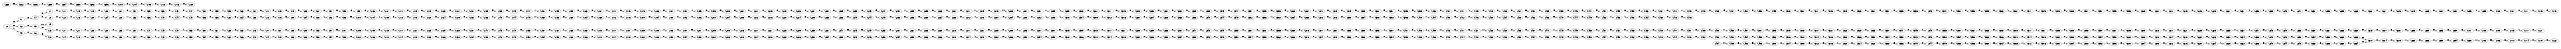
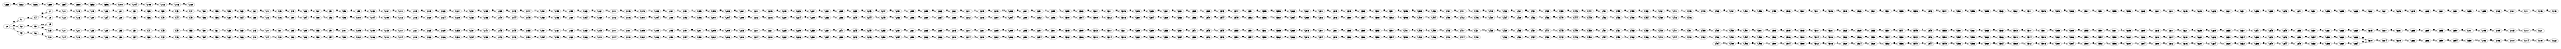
(311, 30) -> (311, 30)
(169, 31) -> none
(1491, 37) -> none
